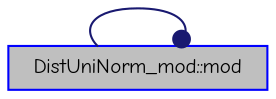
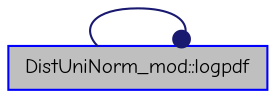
(138, 68) -> (138, 68)
